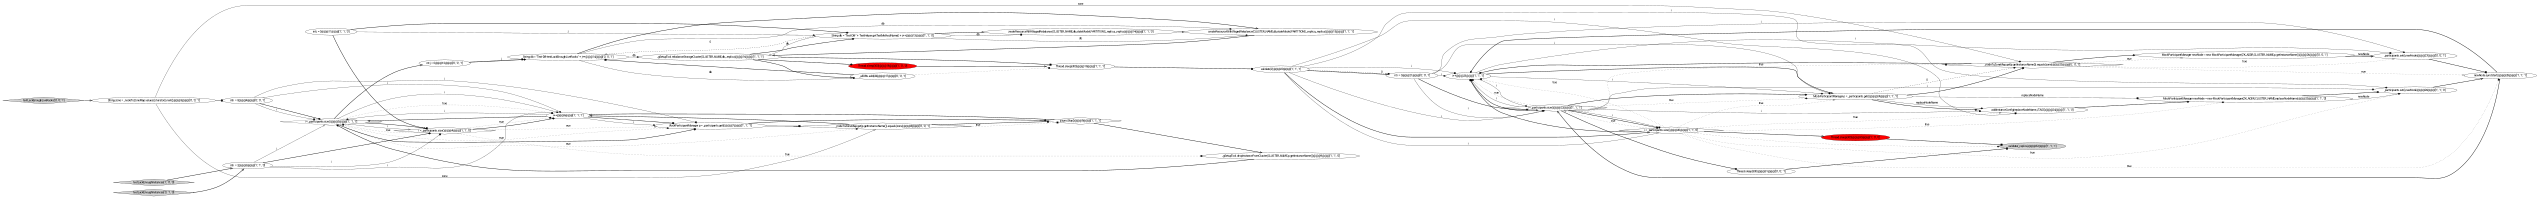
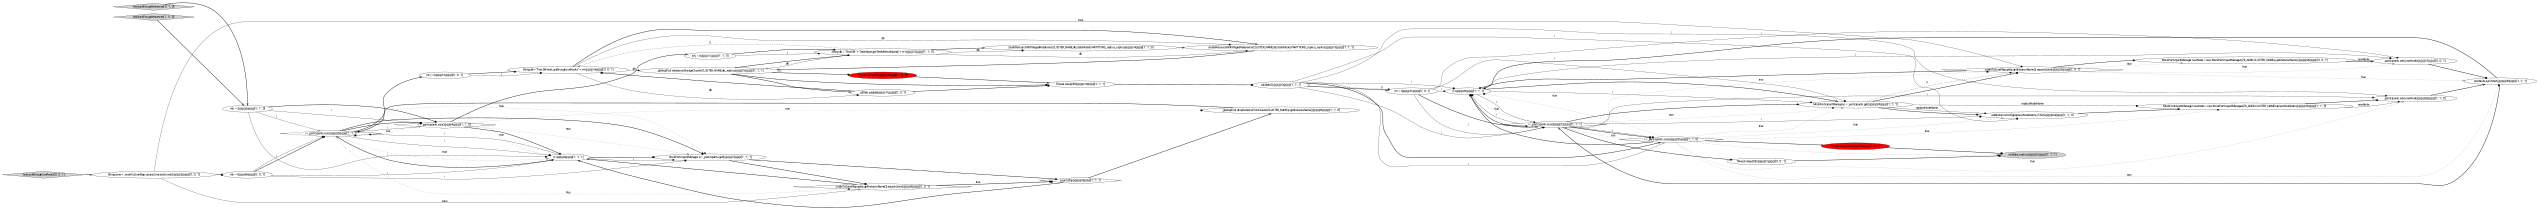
(980, 71) -> (980, 89)
(368, 93) -> (569, 89)
